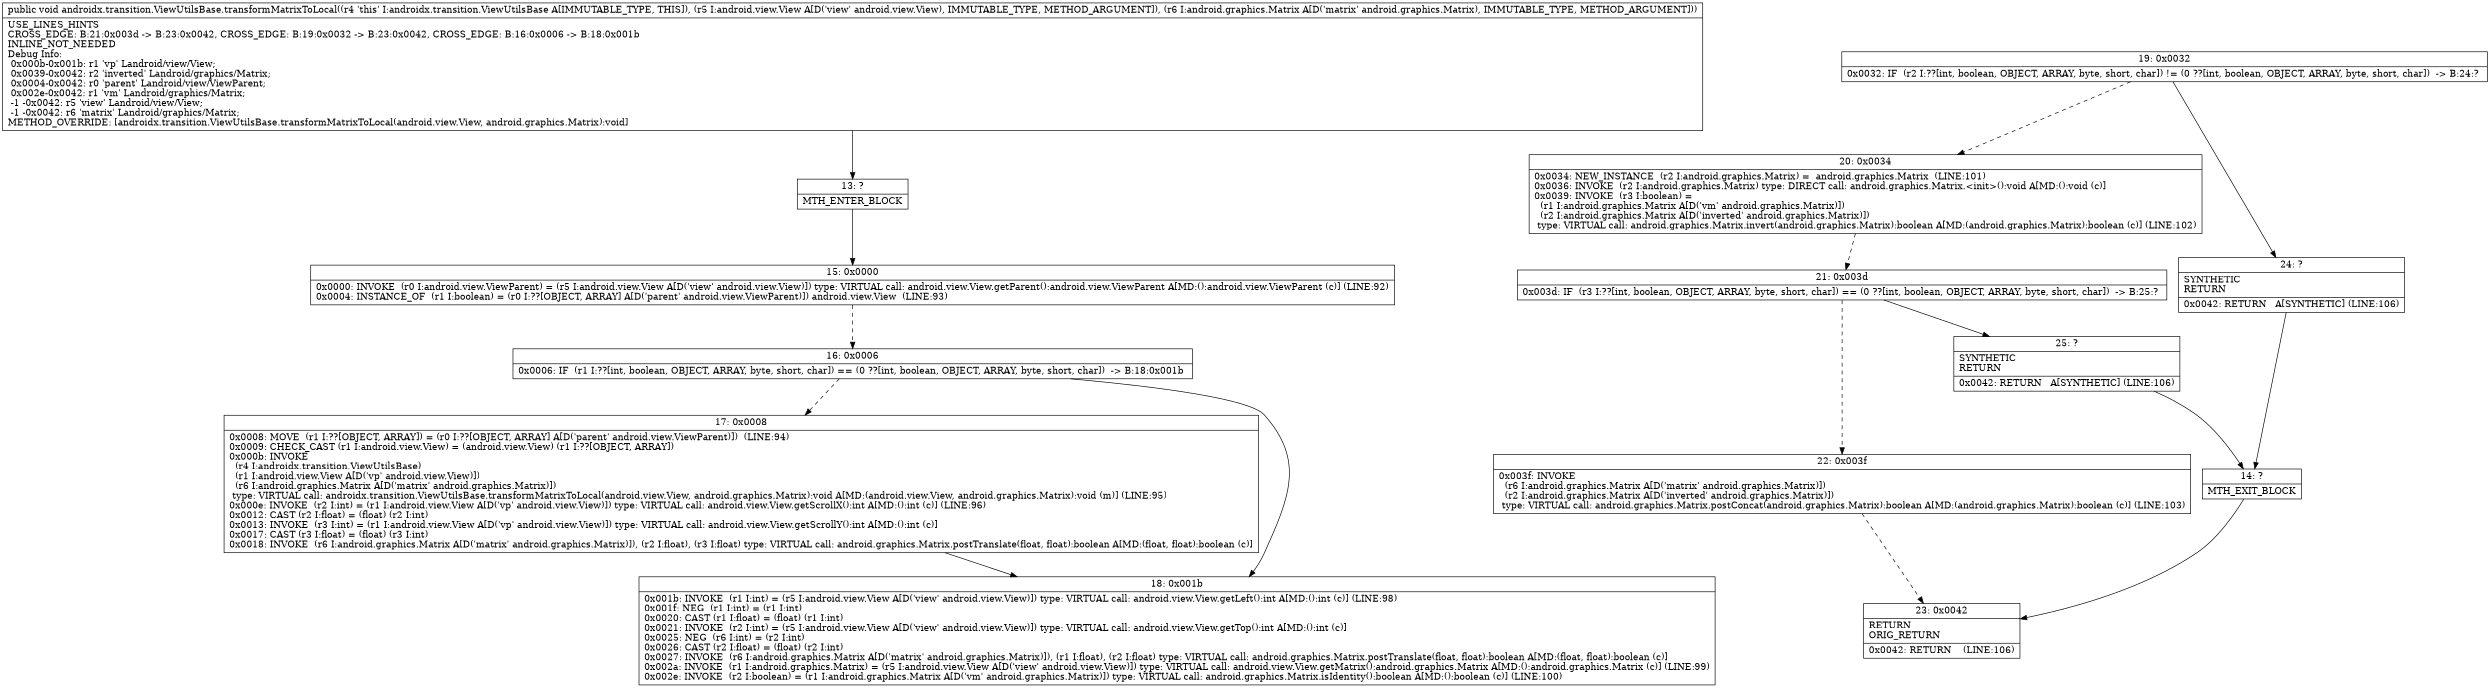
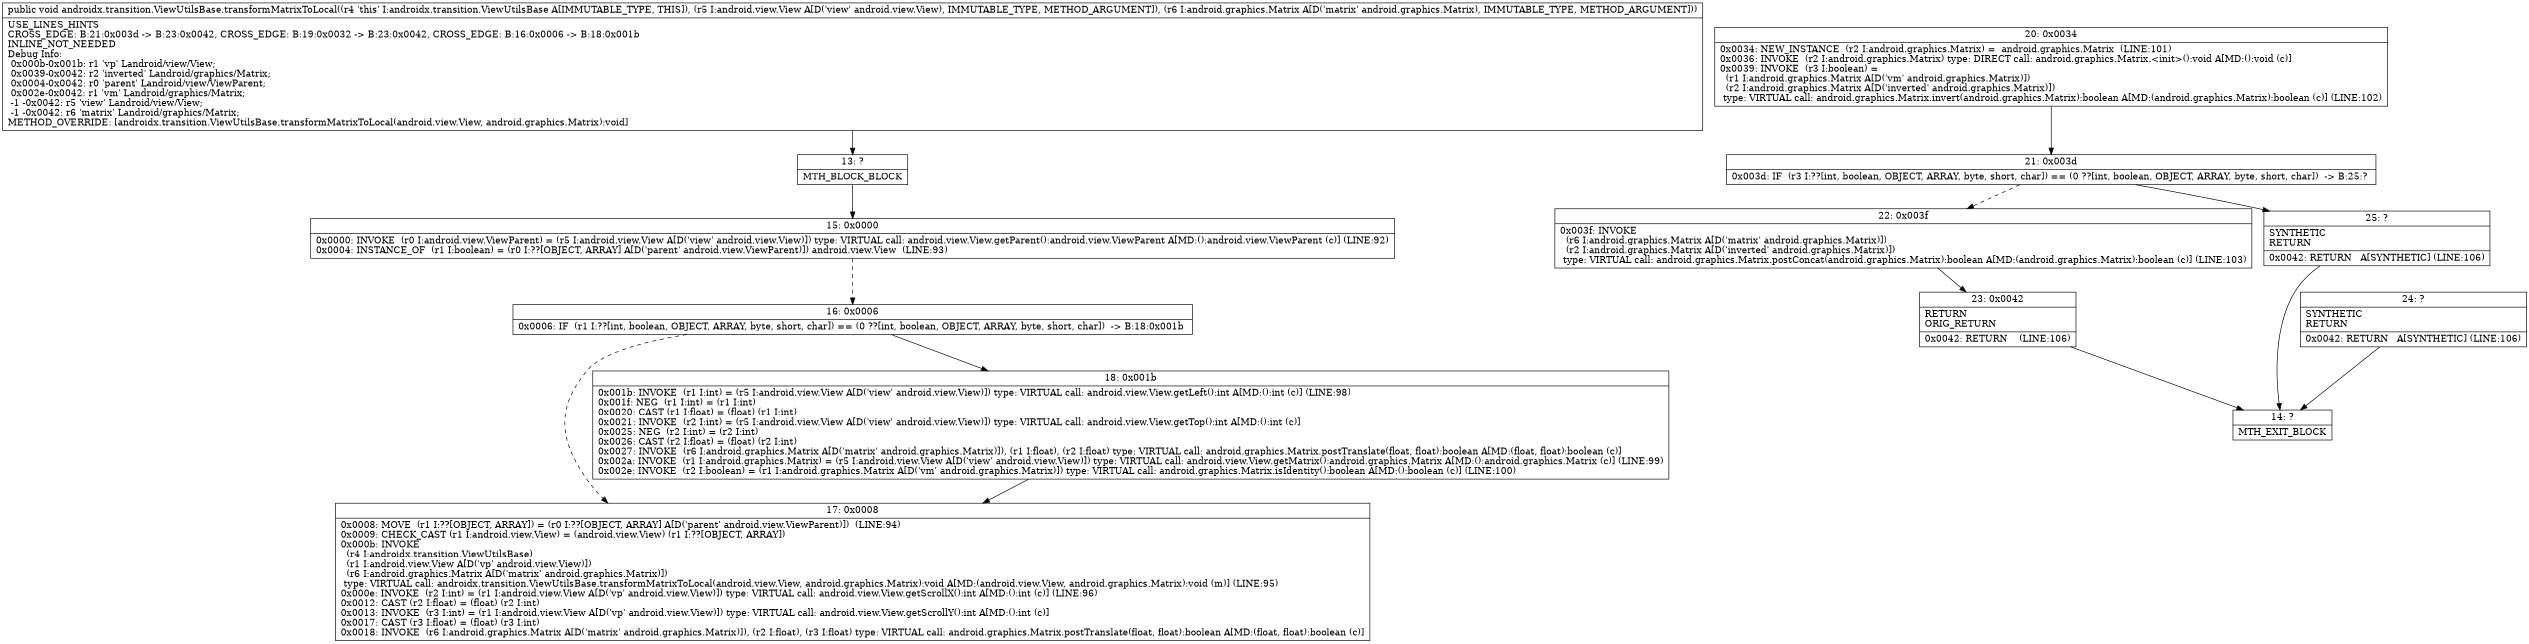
(2165, 67) -> none
(853, 201) -> (853, 177)
(1852, 248) -> (2051, 127)
(1891, 556) -> (1949, 278)
(978, 564) -> (1009, 490)
(2148, 579) -> (2154, 377)
(726, 638) -> (680, 432)
